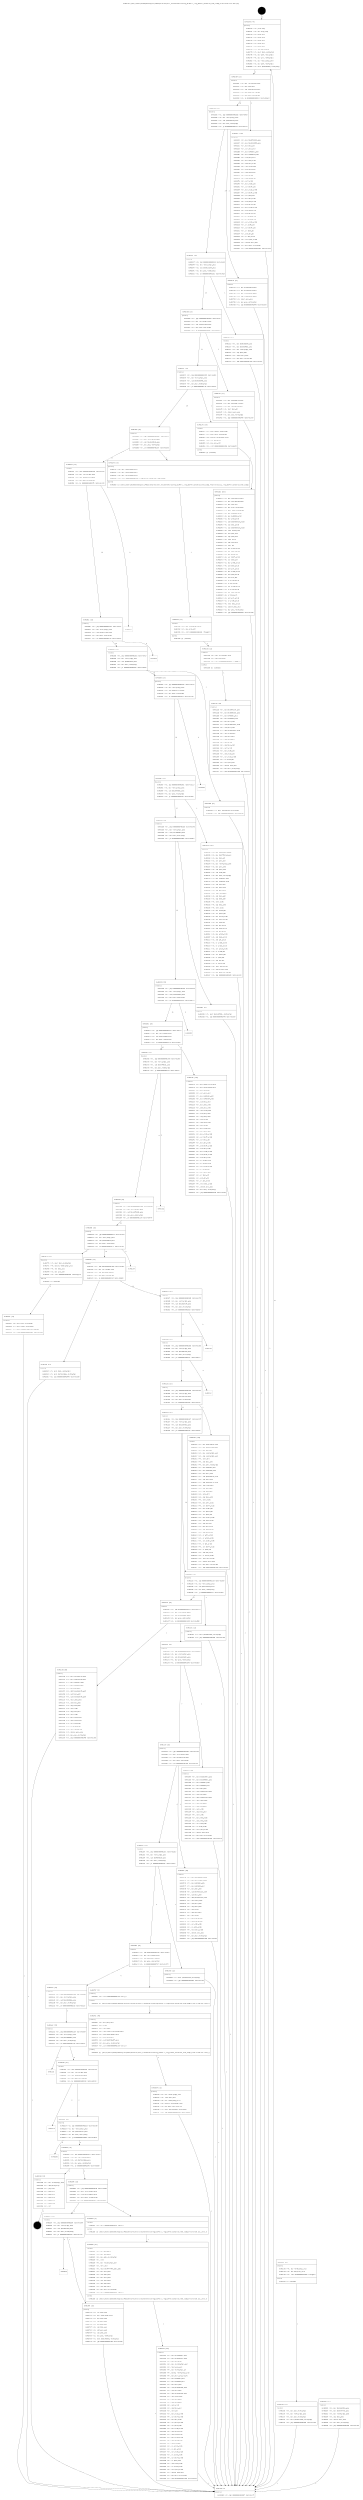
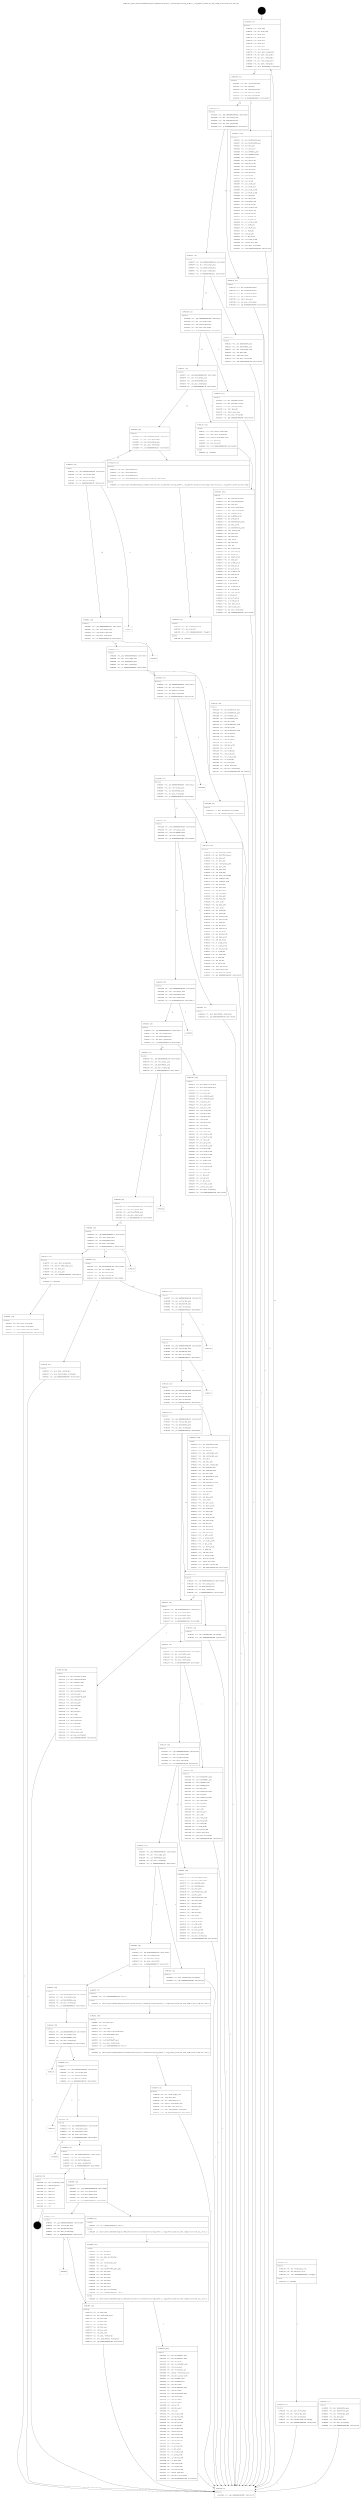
(116, 455) -> (116, 457)
(221, 658) -> none
